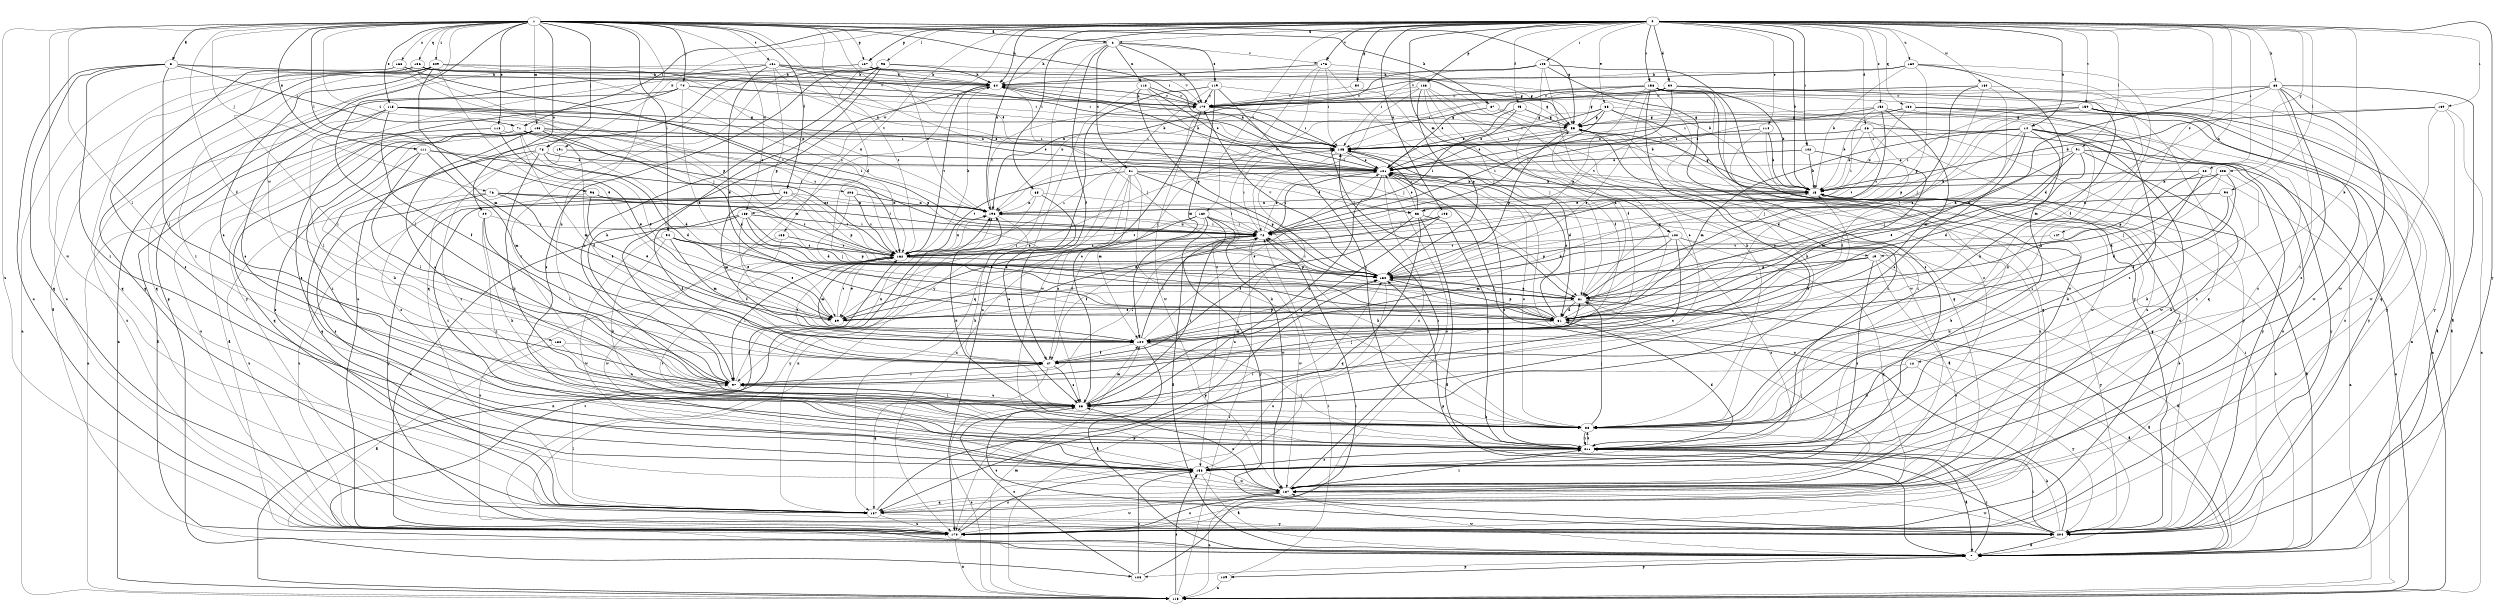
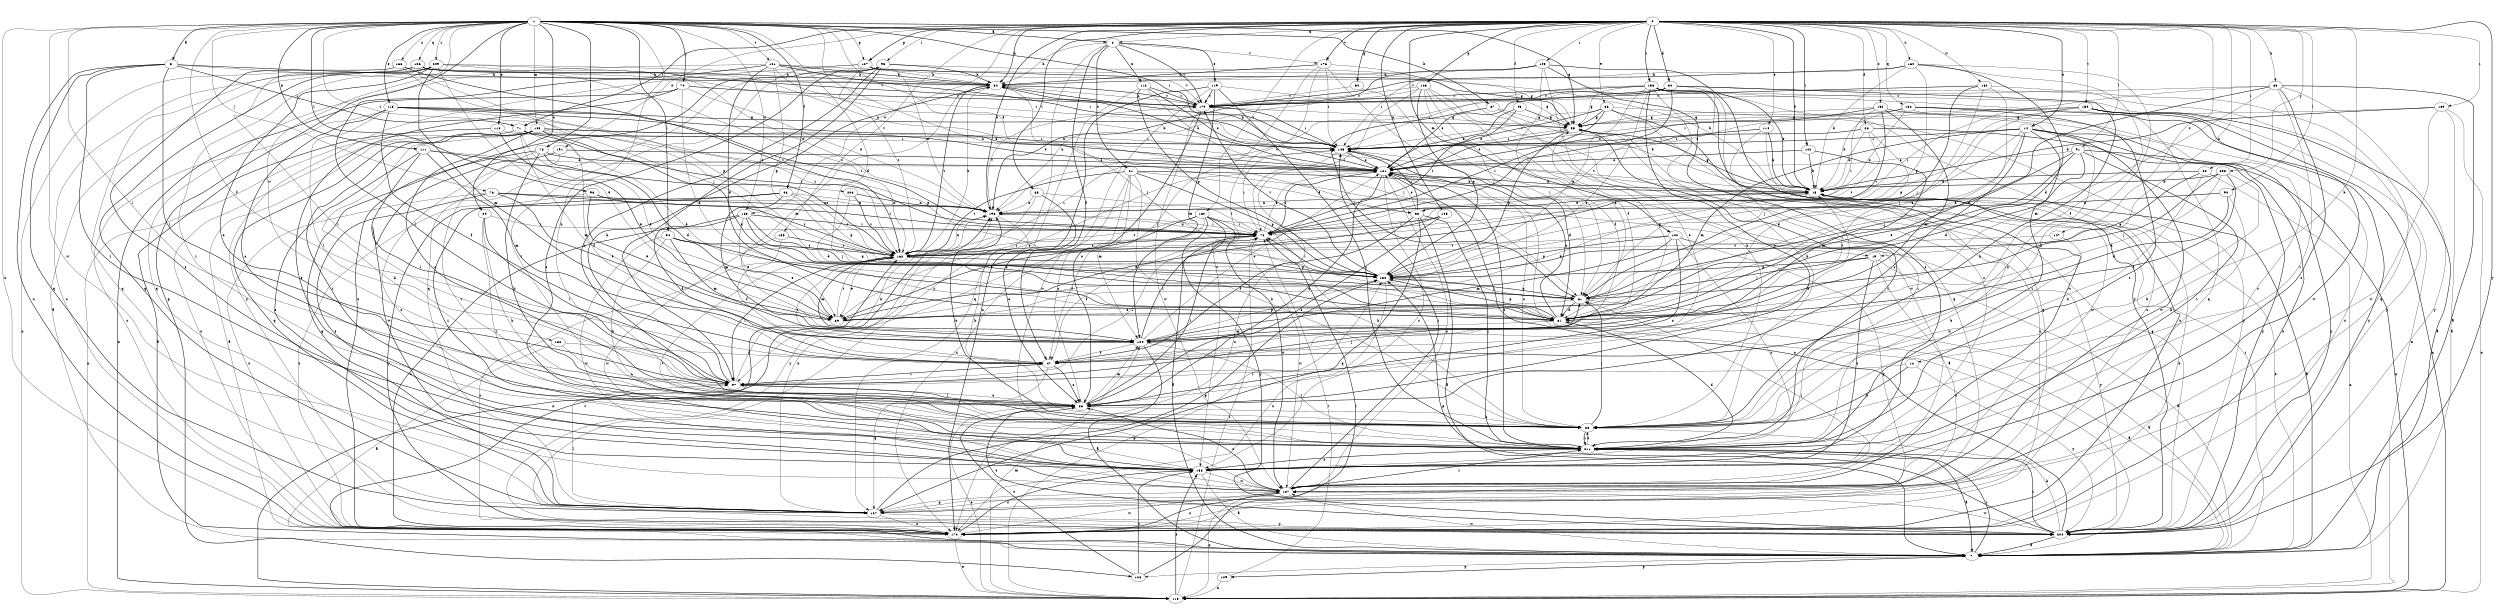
(1918, 344) -> (1918, 344)
(2067, 375) -> (2067, 375)
(1970, 466) -> (646, 438)
